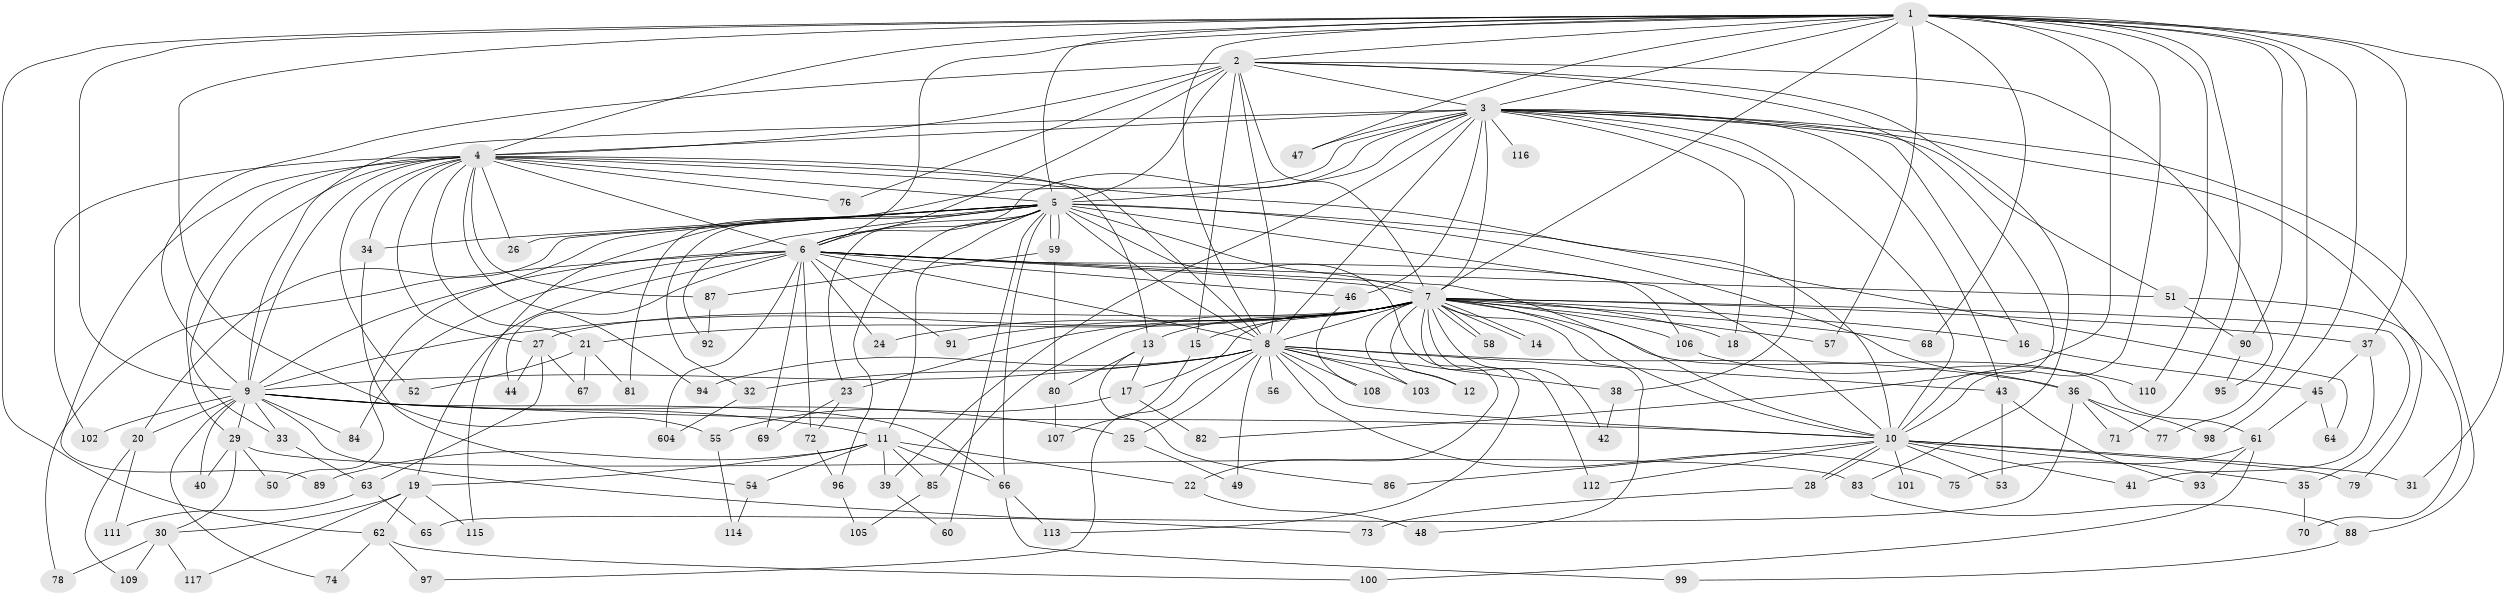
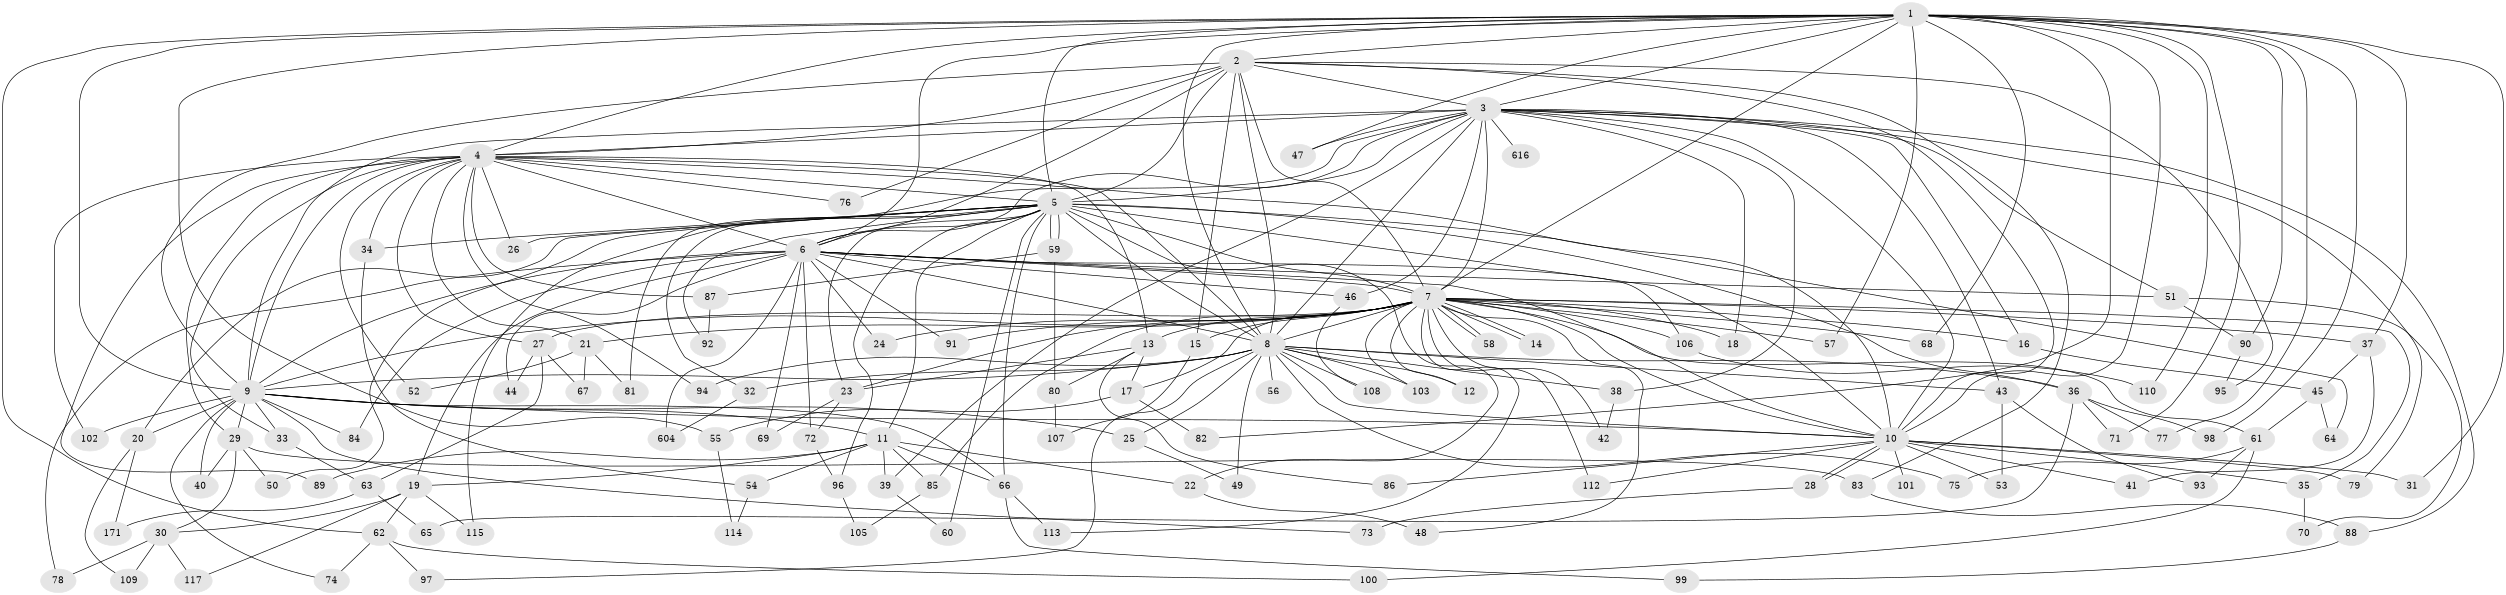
(1521, 156) -> (1521, 156)
none -> (1011, 366)
(113, 534) -> (113, 534)
